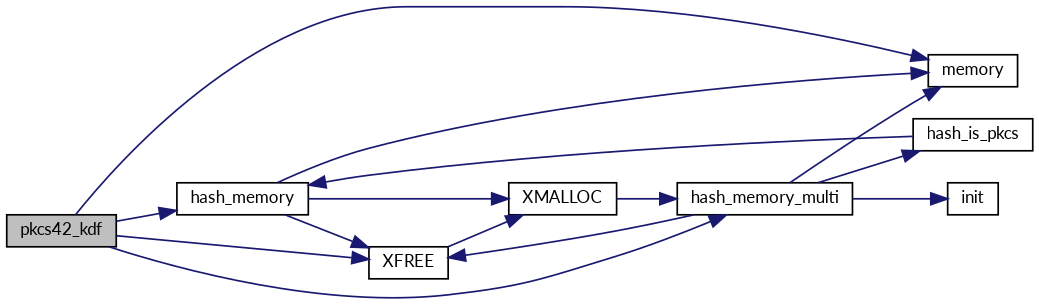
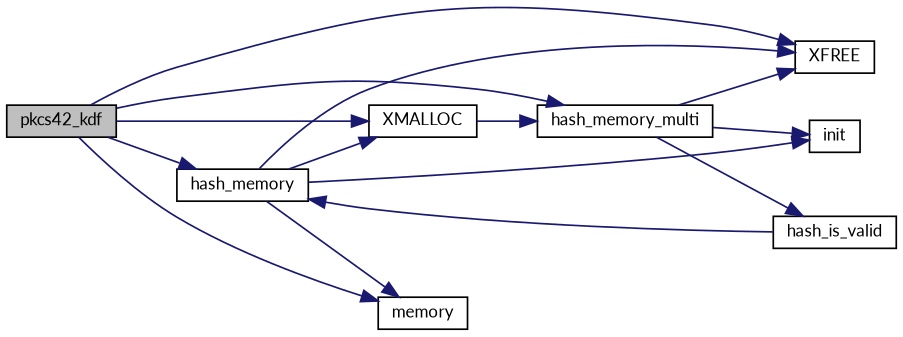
(874, 127) -> none
(973, 135) -> (835, 232)
none -> (551, 167)
(478, 234) -> (234, 121)
